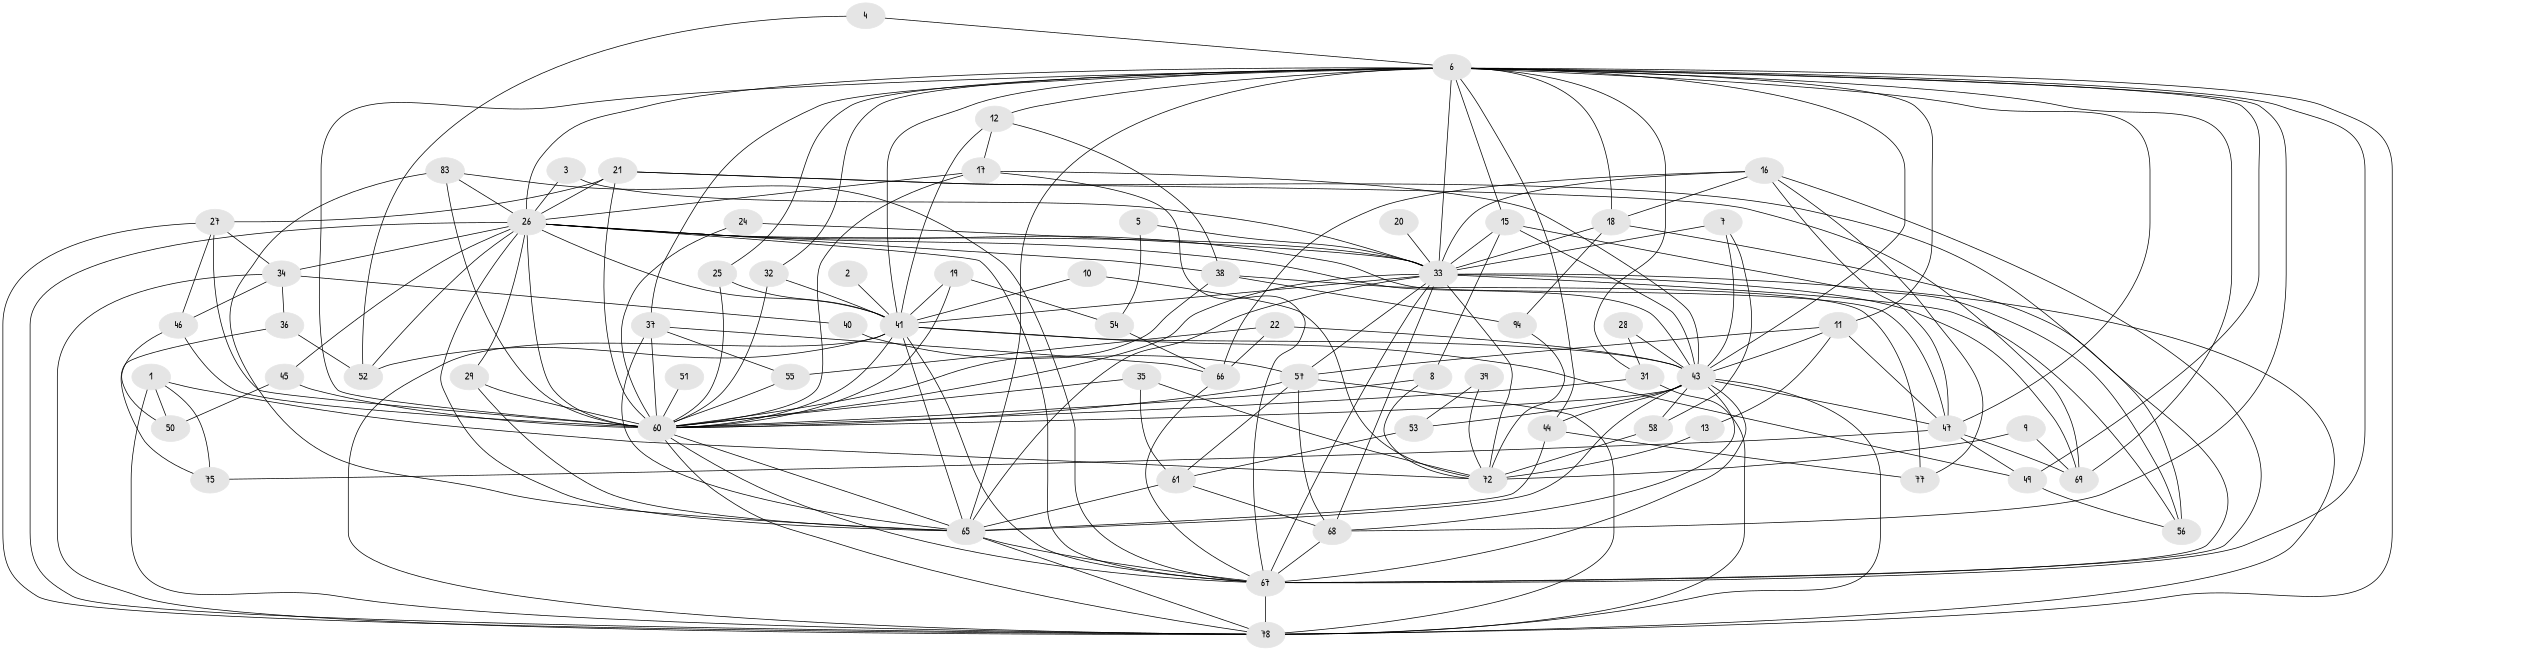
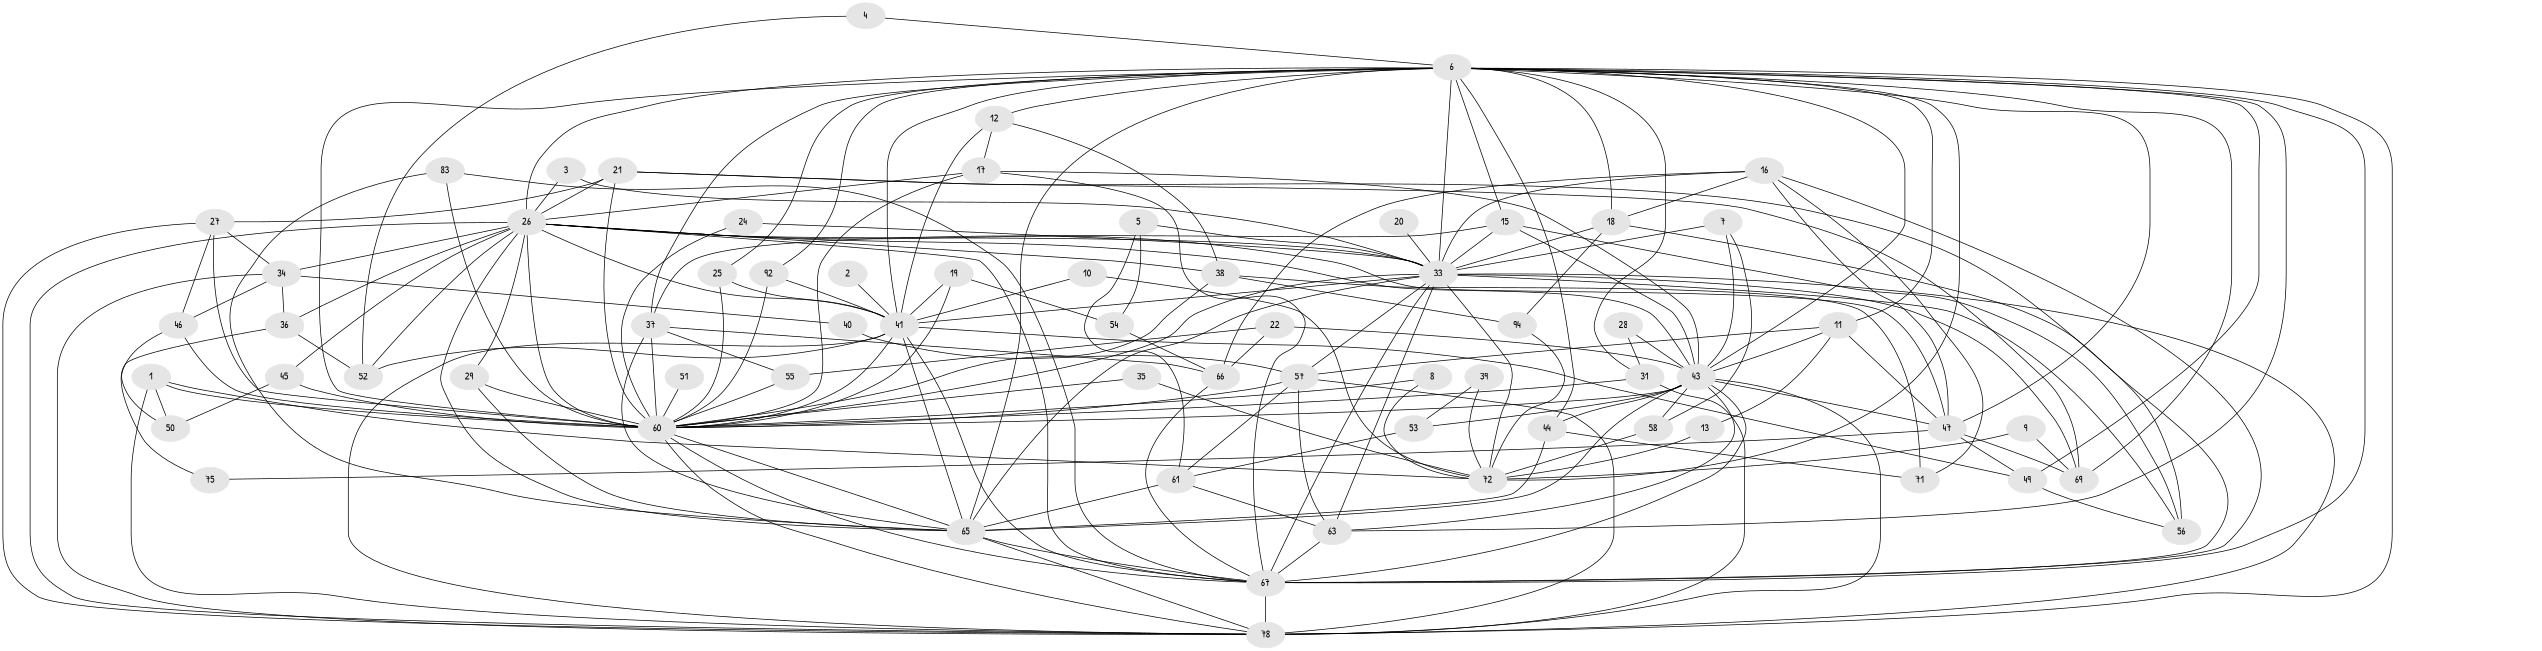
(486, 196) -> (403, 268)
none -> (1959, 226)
(769, 274) -> (769, 274)
(1469, 300) -> (1164, 236)
(1320, 342) -> none
(200, 422) -> (401, 414)
(1144, 433) -> (1085, 329)
(1920, 480) -> (1920, 480)
(1332, 532) -> (1332, 532)
